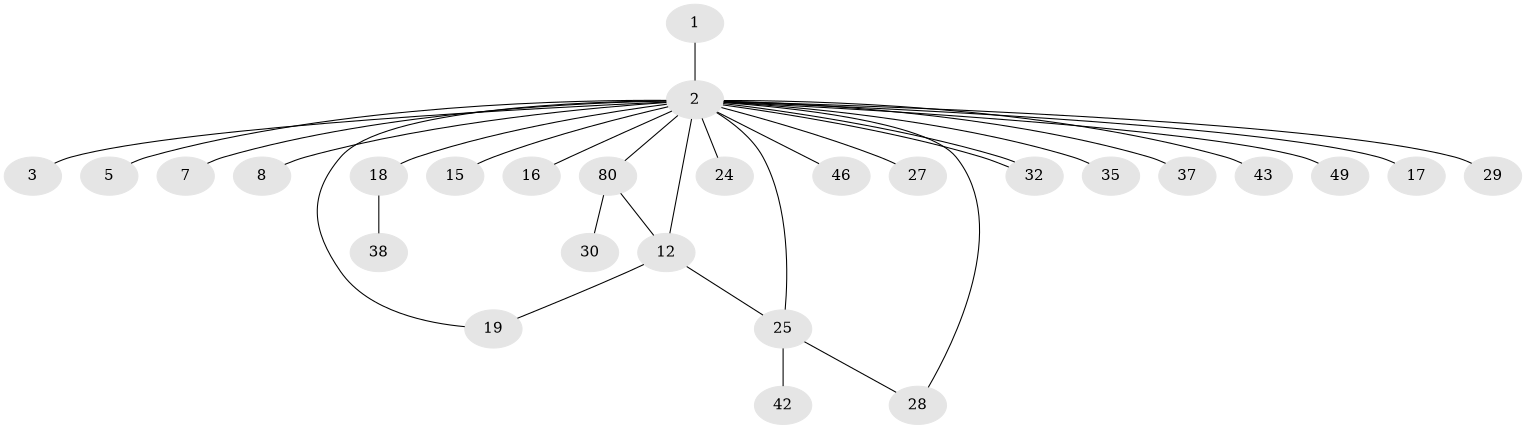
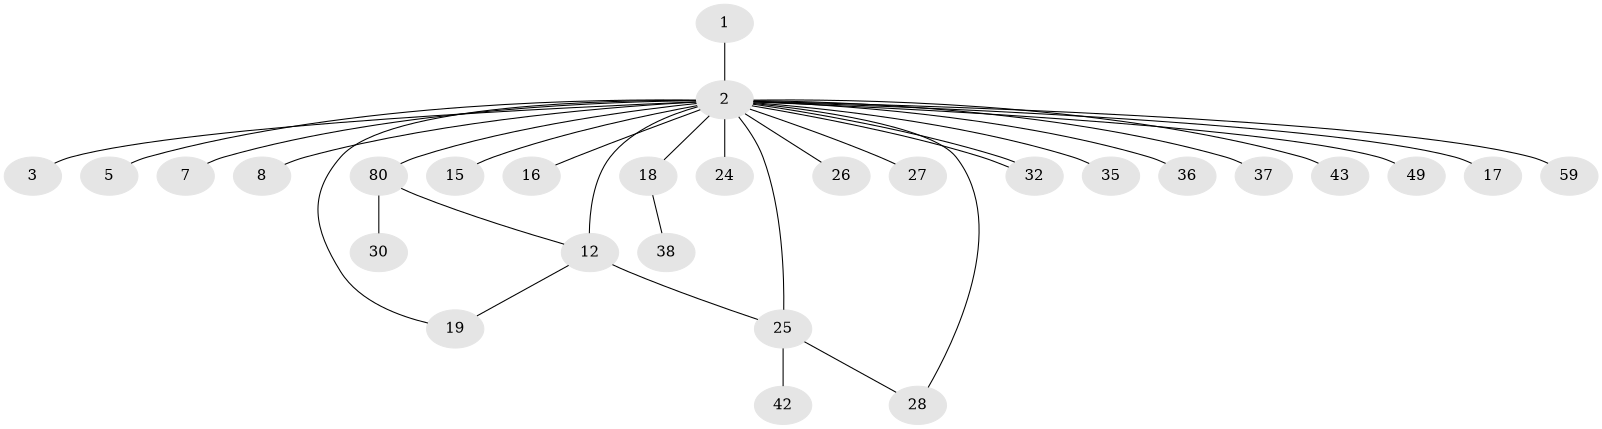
(841, 176) -> (841, 176)
none -> (1187, 176)
(1493, 176) -> (1569, 176)
